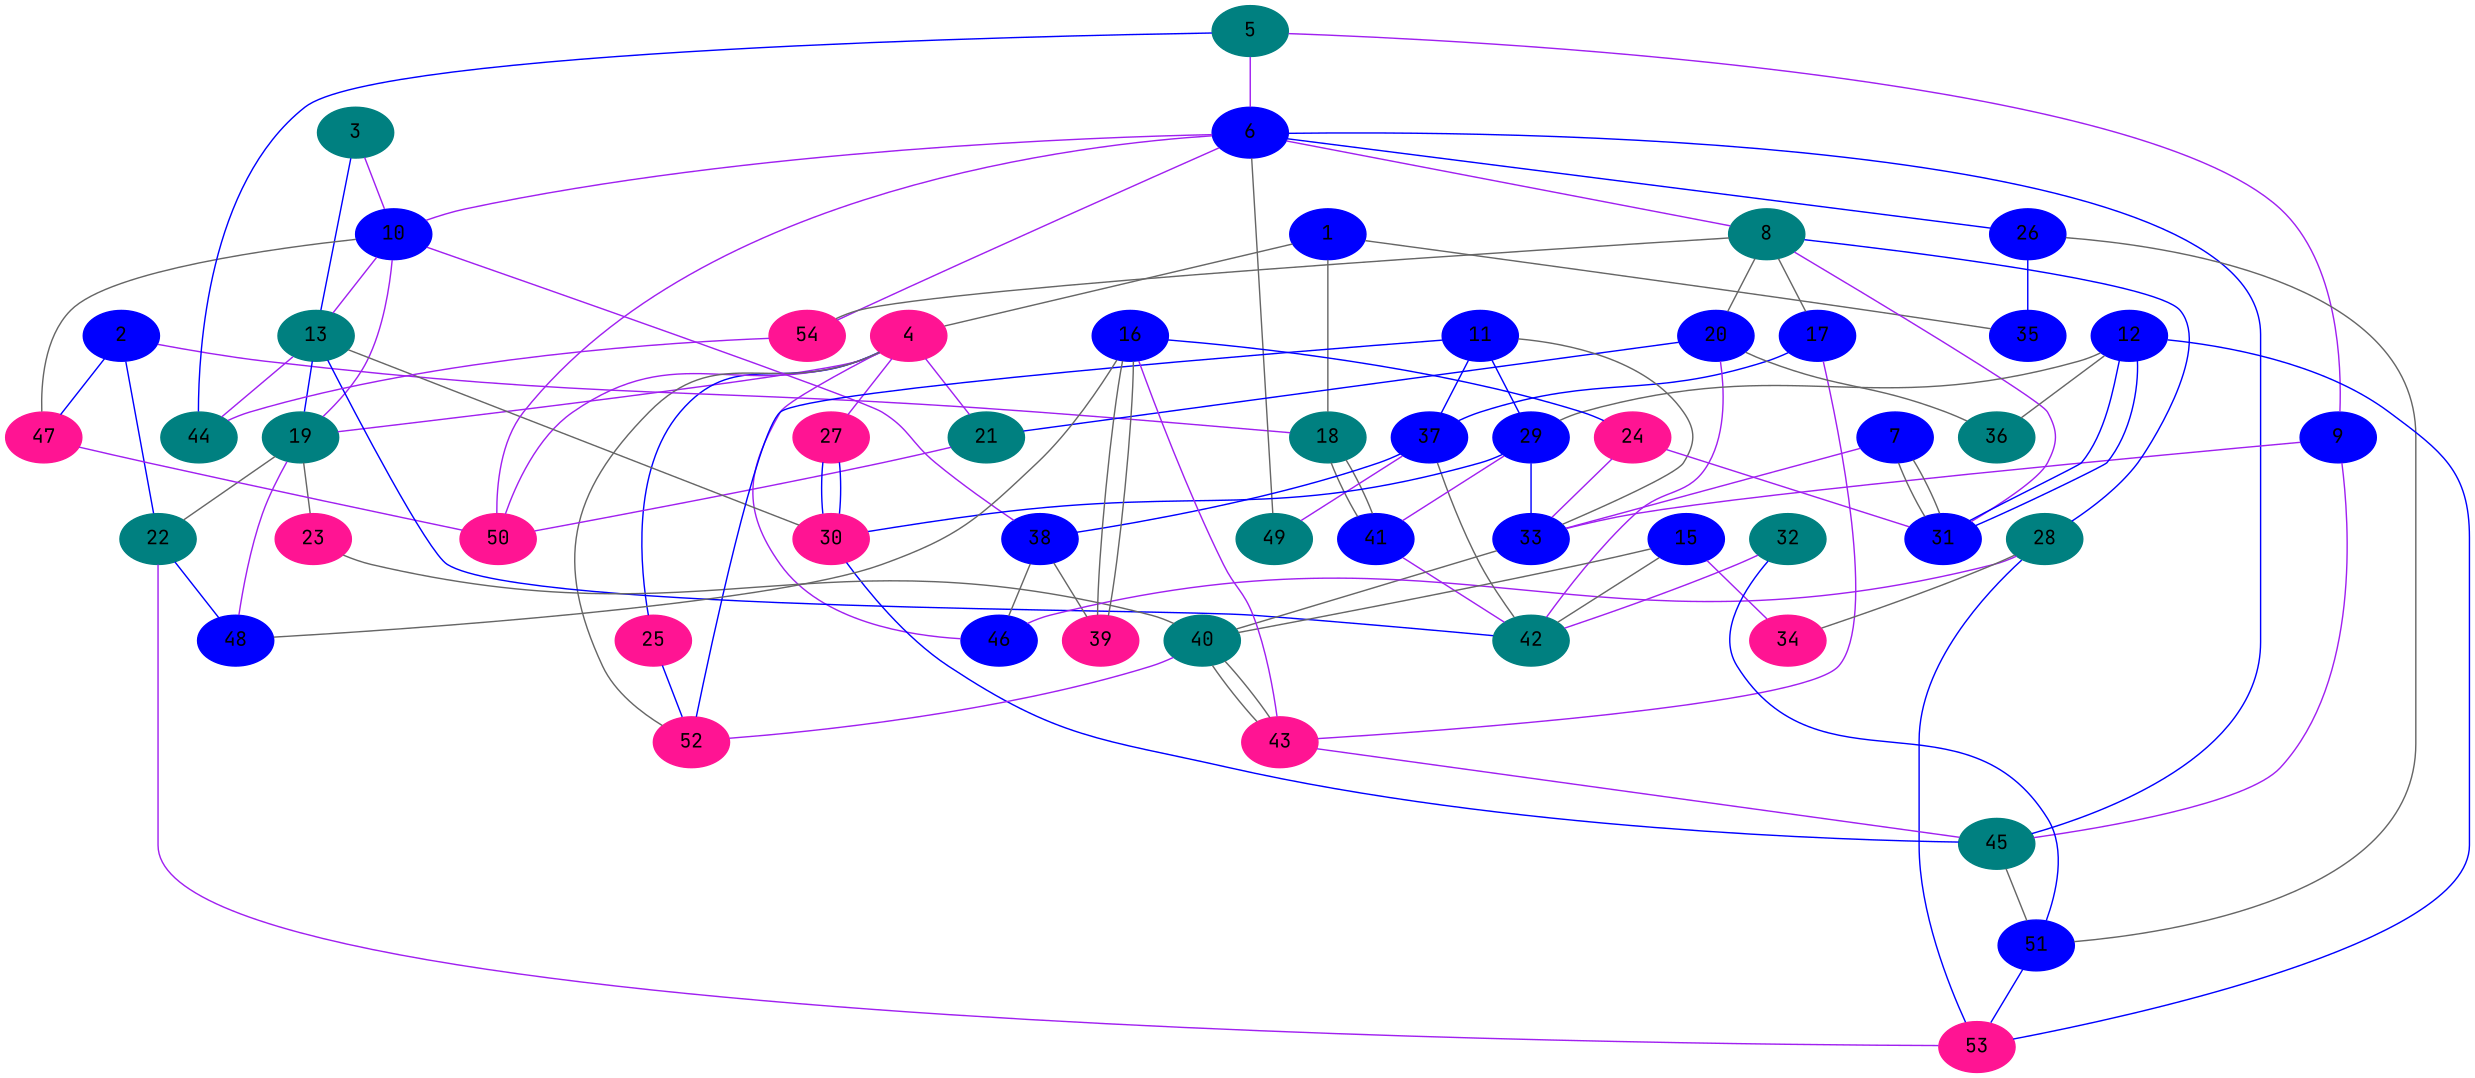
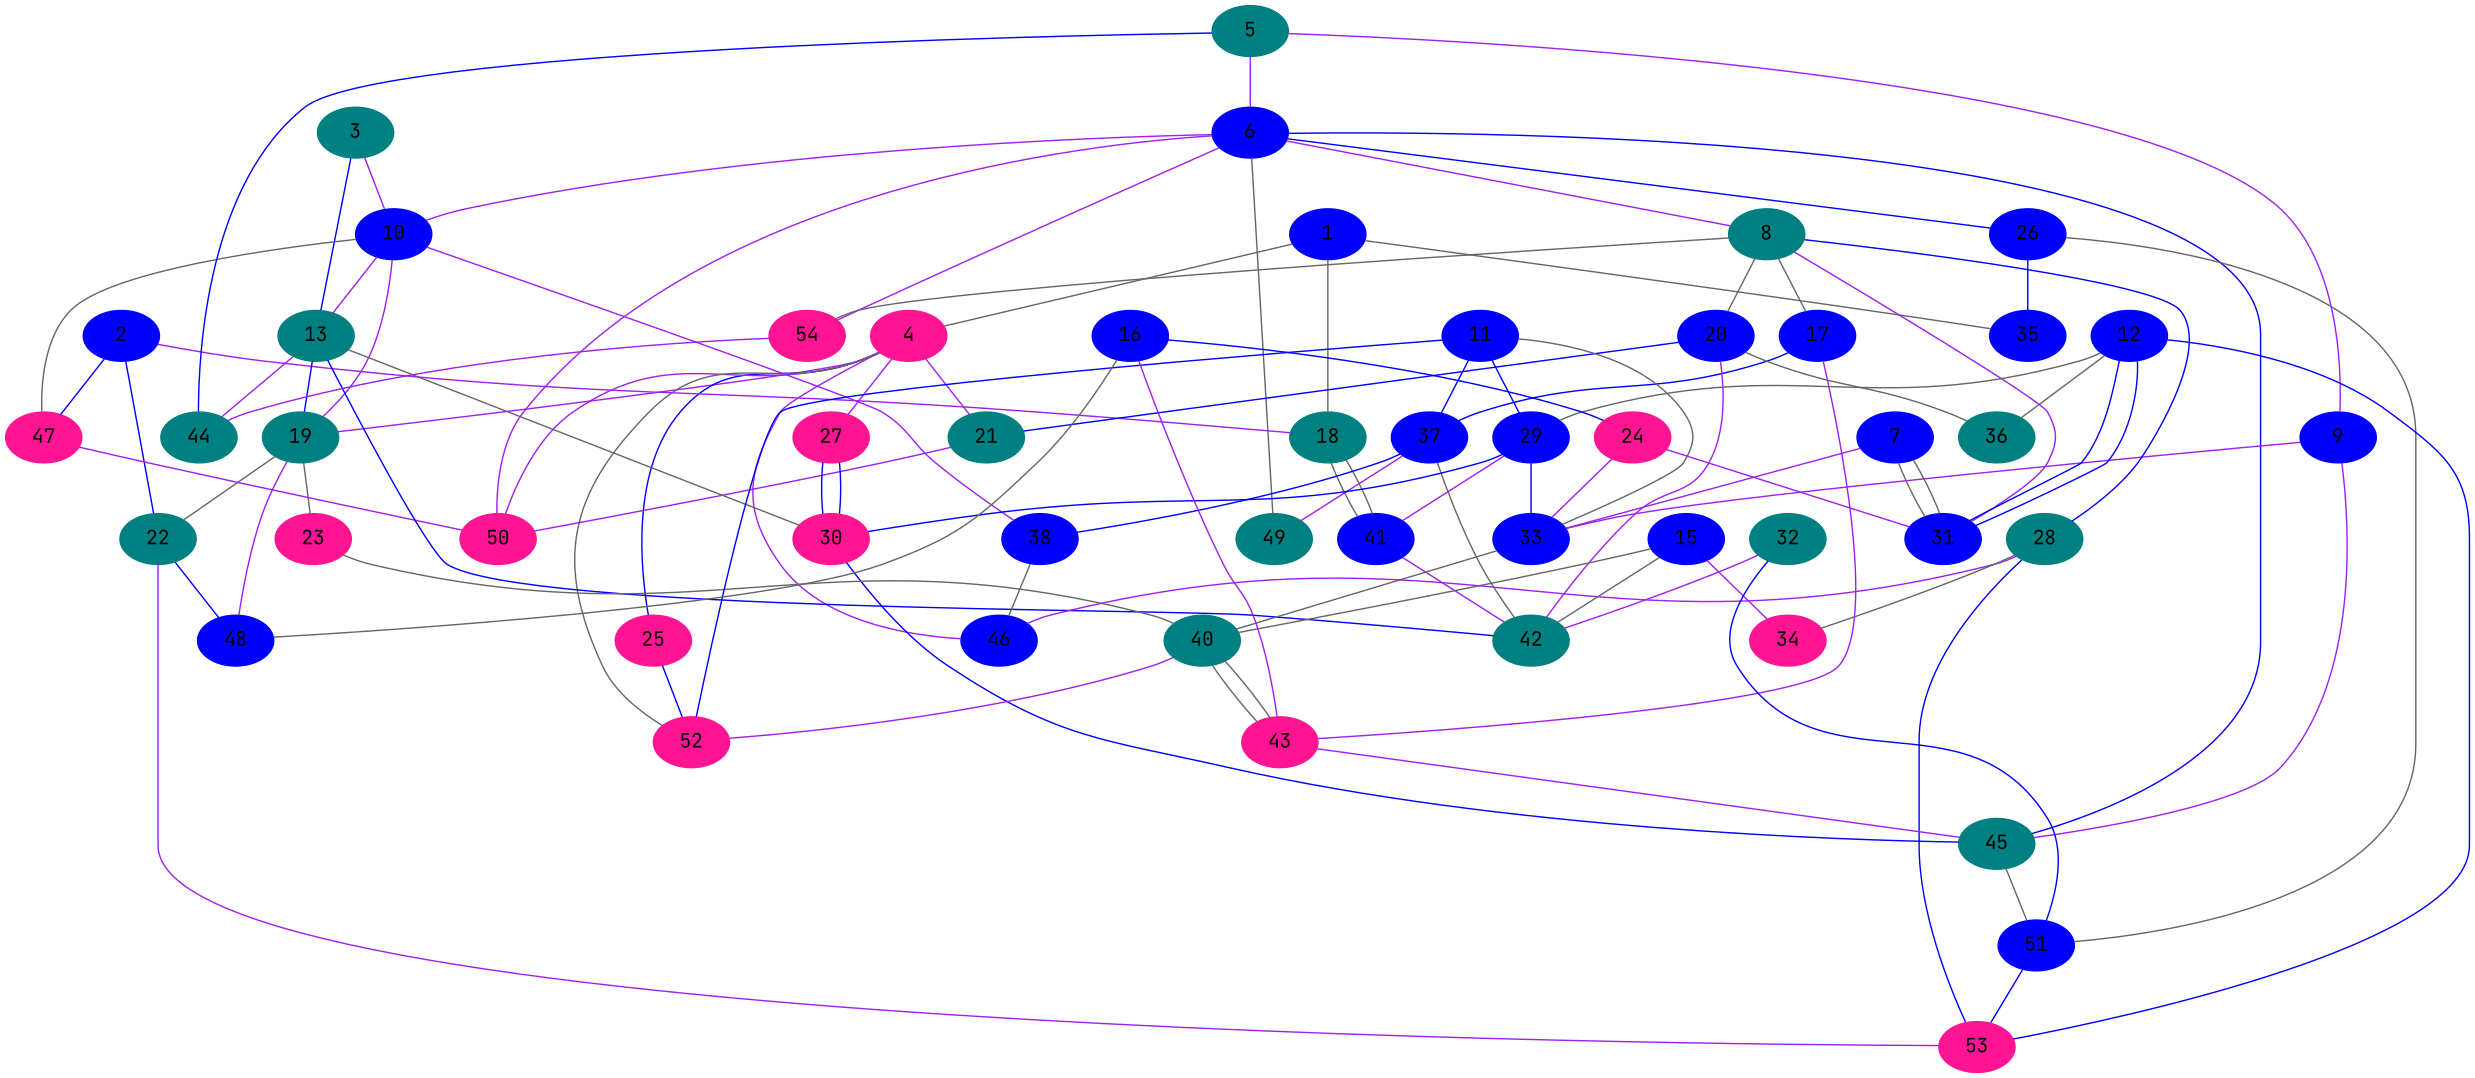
(1101, 641) -> none
